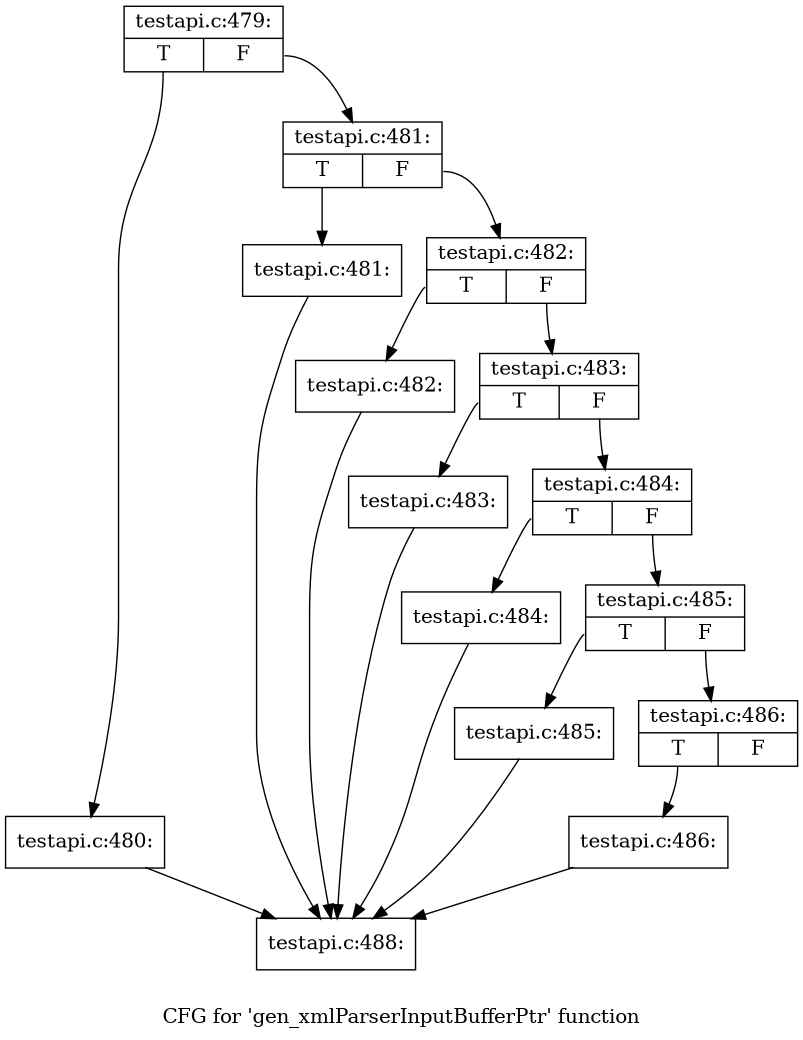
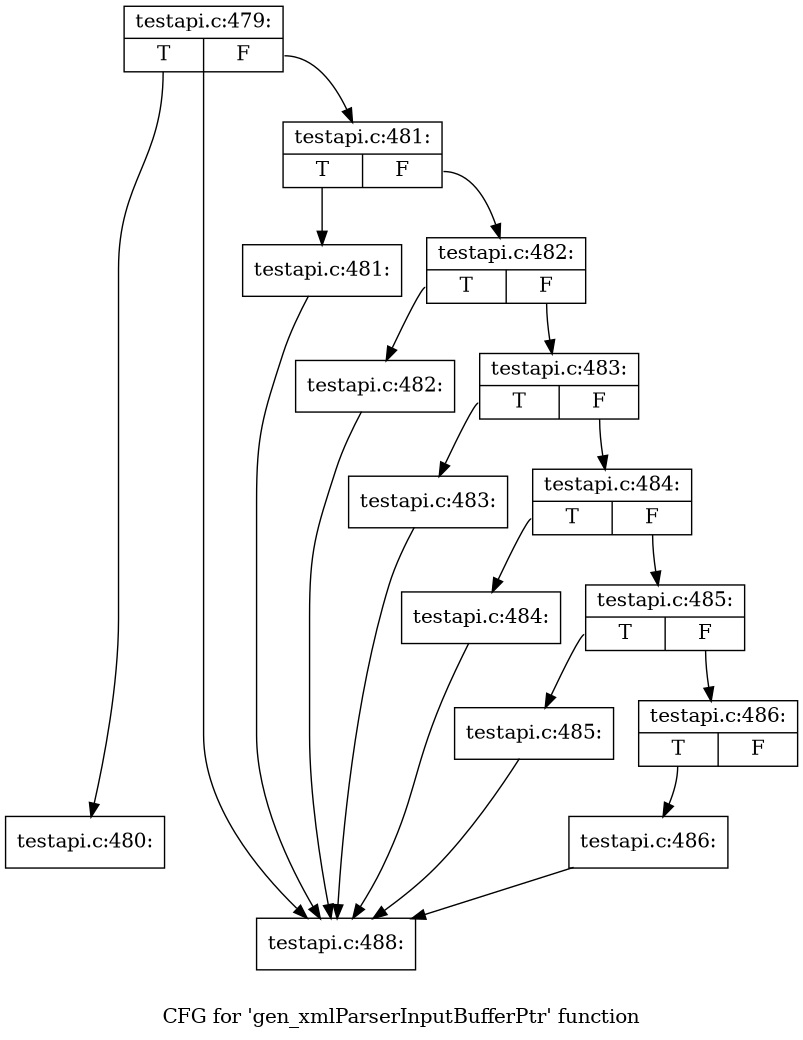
(204, 890) -> (204, 504)
